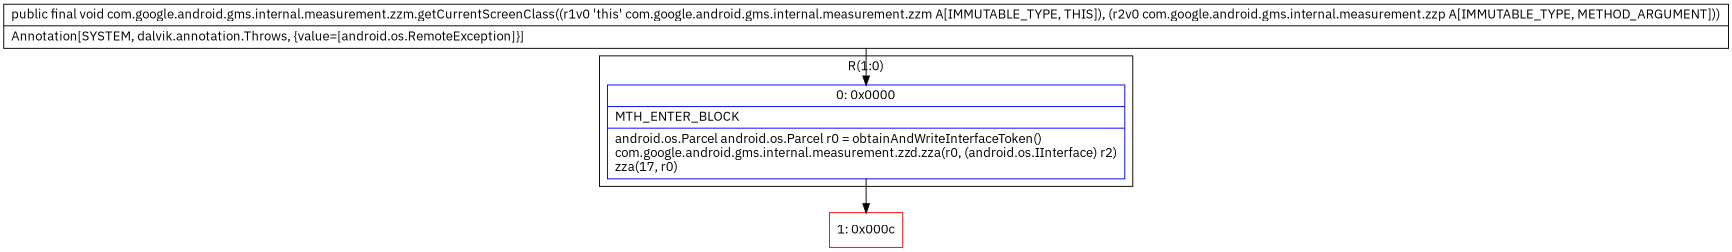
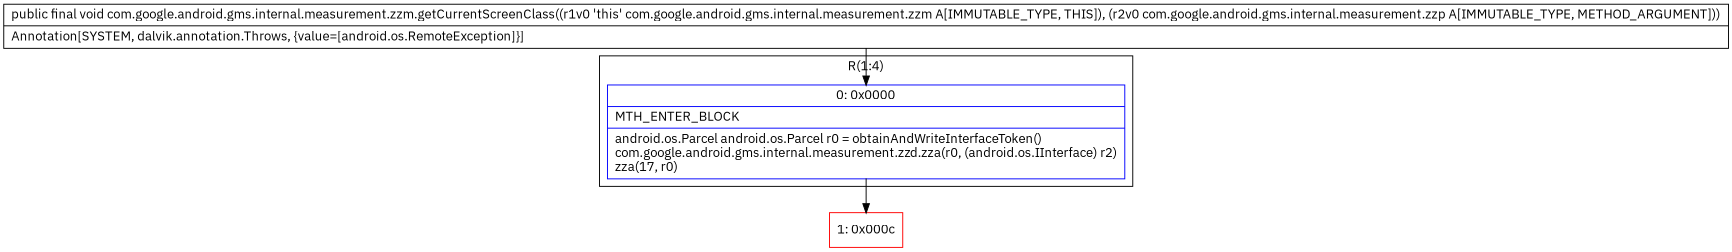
(866, 67) -> (866, 67)
